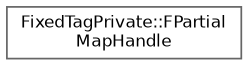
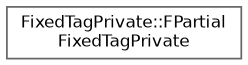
(124, 33) -> (124, 33)
